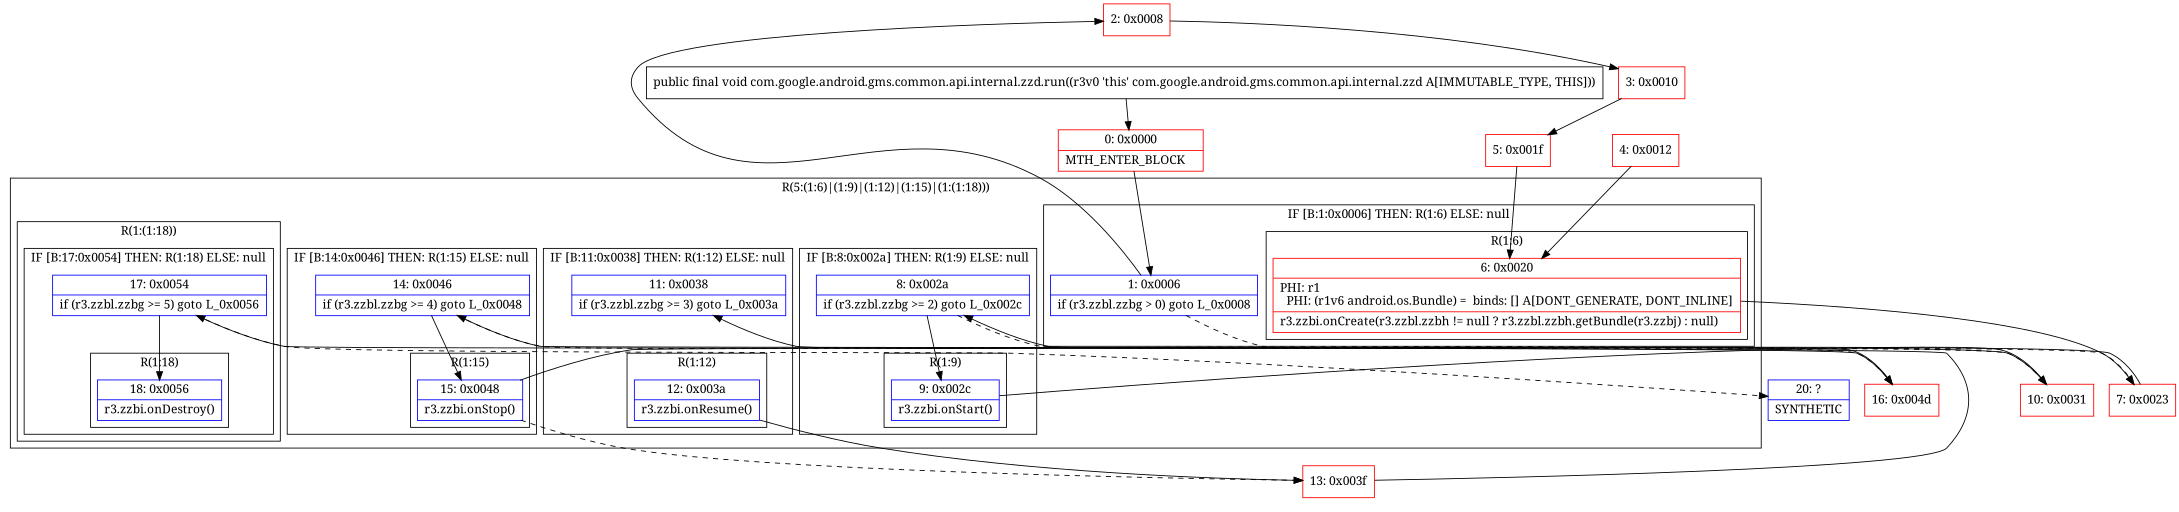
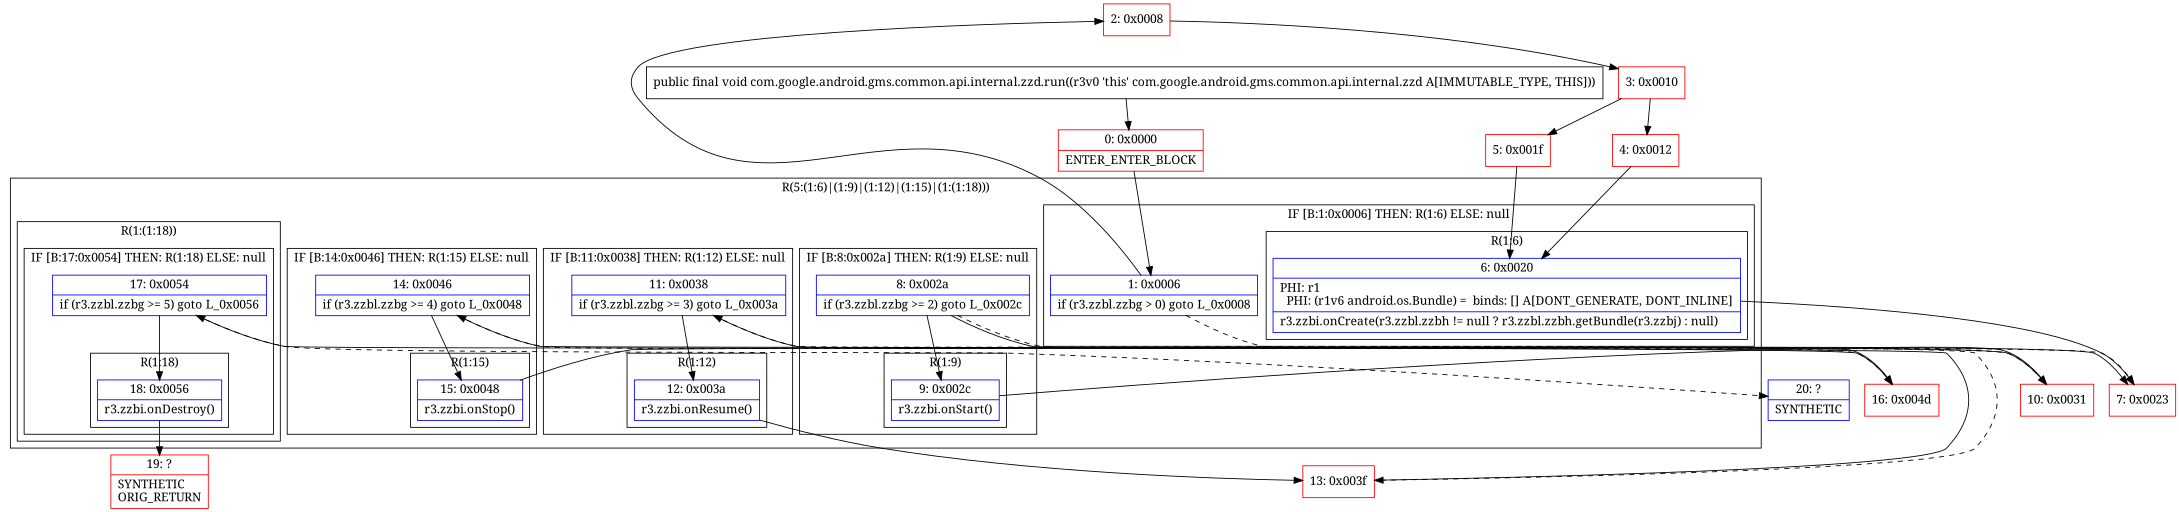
none -> (1649, 112)
(1125, 160) -> (1131, 160)
(1507, 295) -> (1507, 295)
none -> (687, 341)
(1561, 347) -> (1538, 347)
(905, 470) -> (1983, 362)
none -> (160, 482)
